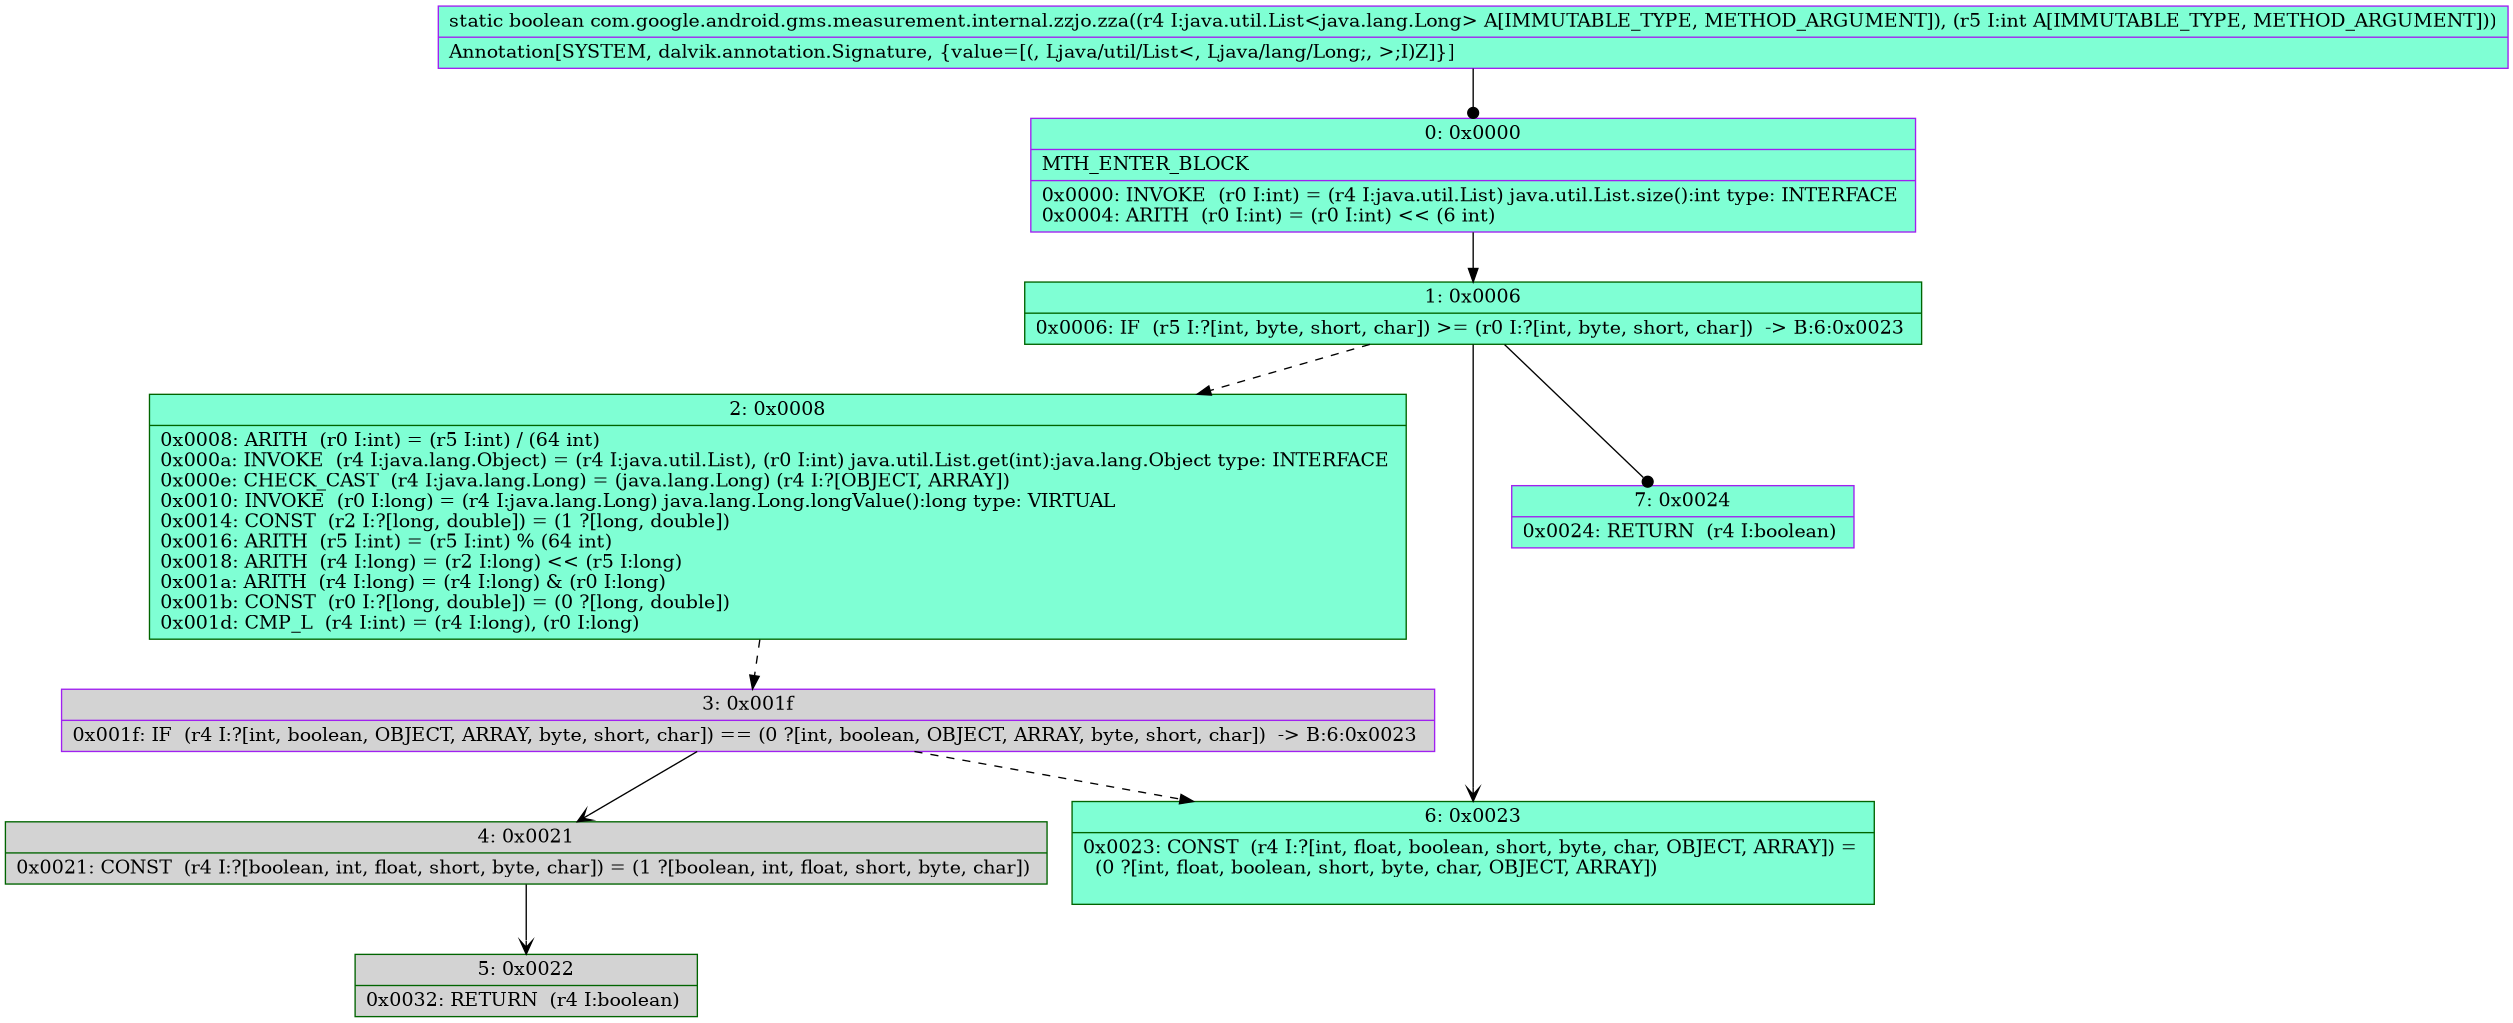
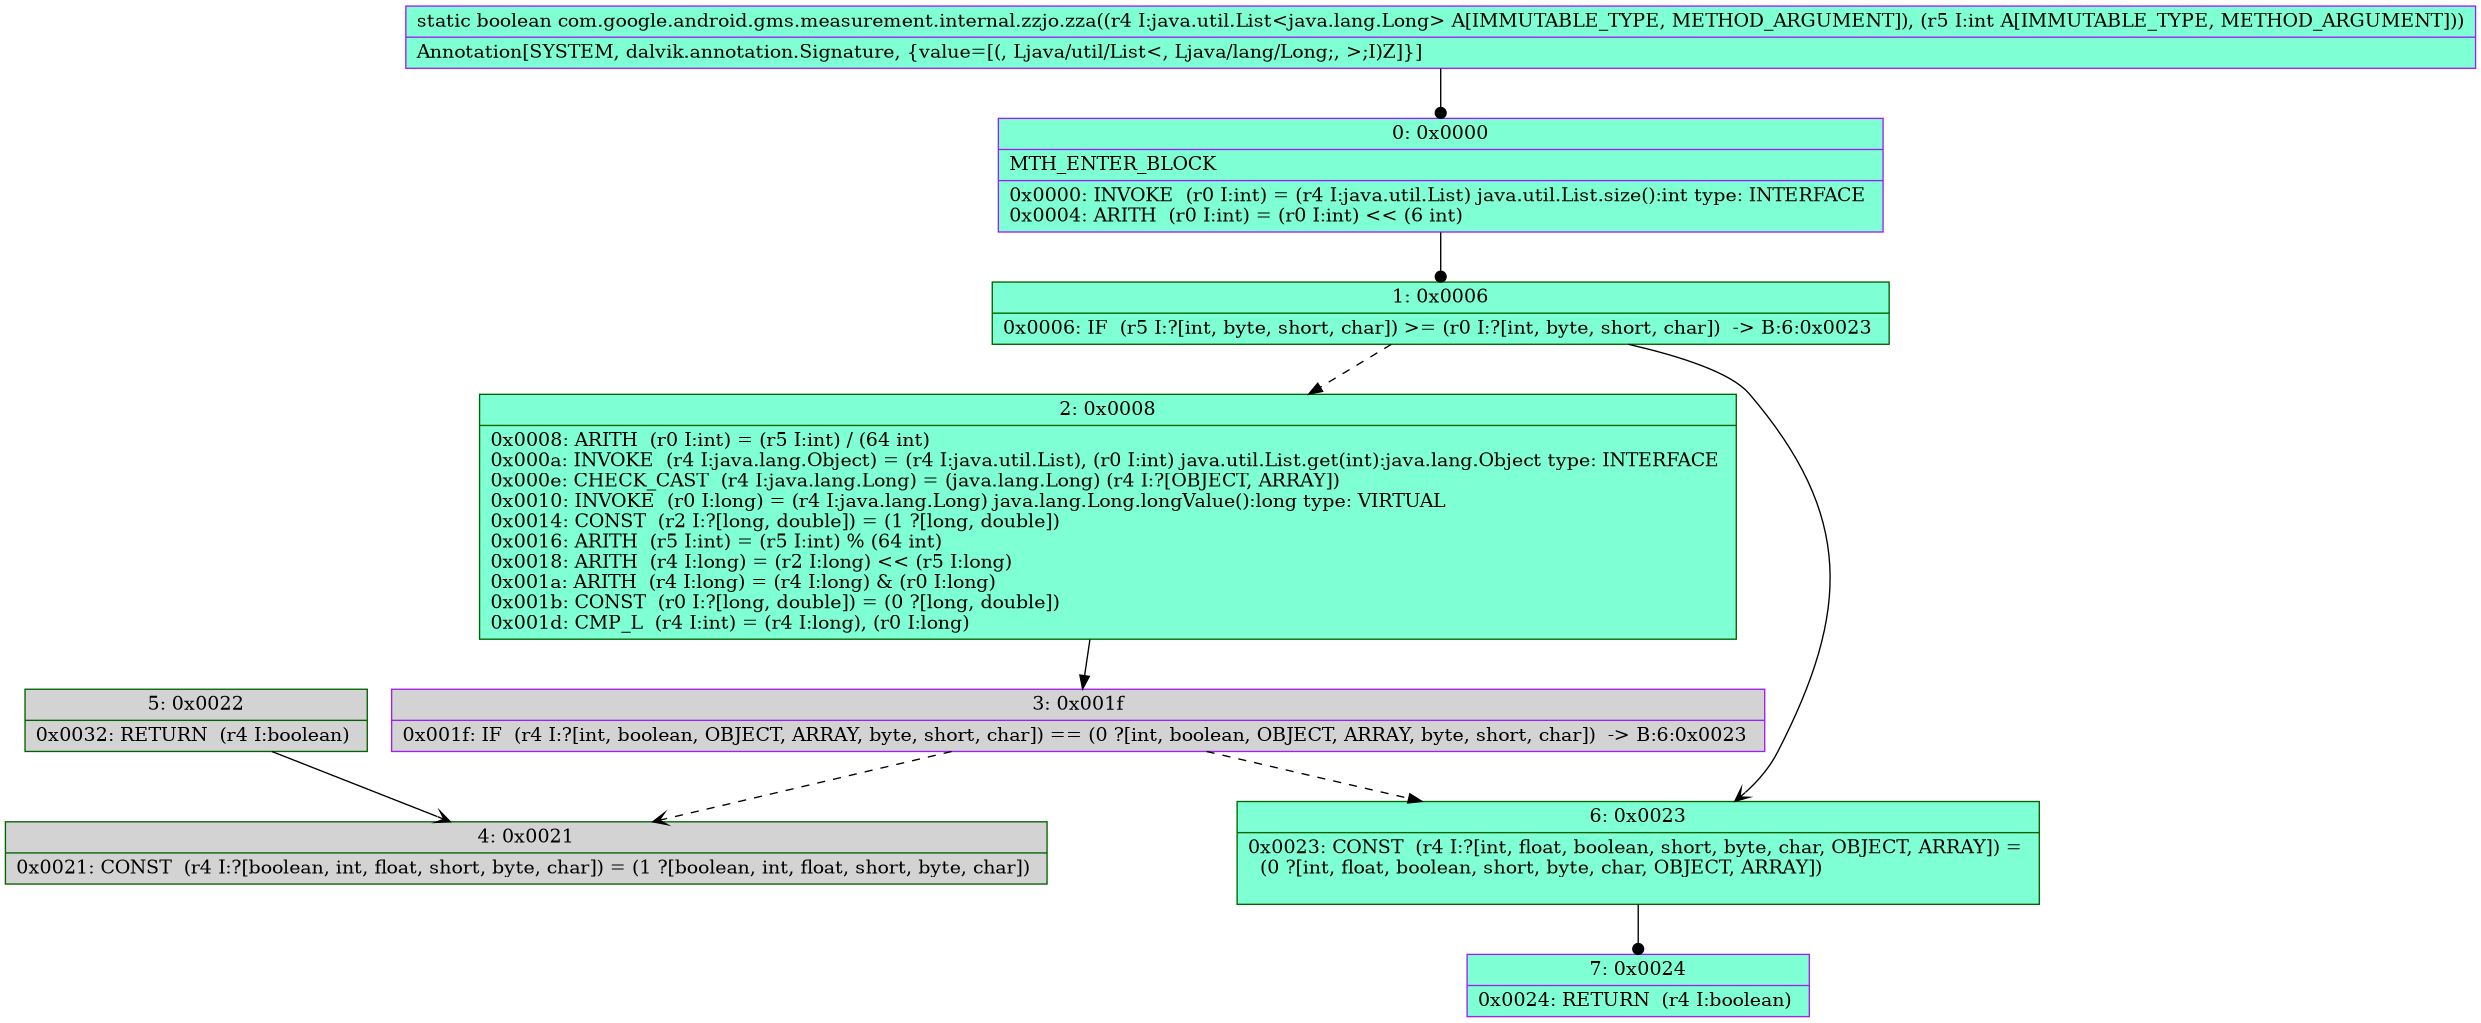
(1473, 250) -> (1441, 252)
(1574, 411) -> (1638, 924)
(757, 658) -> (1087, 658)
(643, 783) -> (809, 785)
(526, 912) -> (355, 784)
